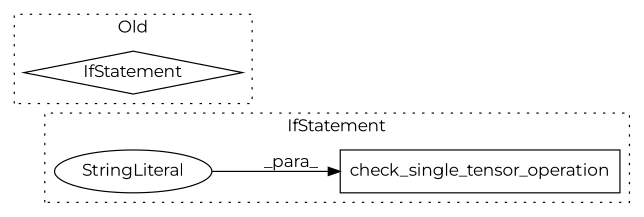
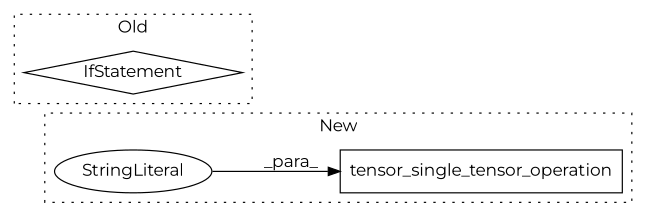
(337, 127) -> (338, 127)
(480, 171) -> (481, 171)
